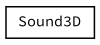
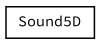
(50, 22) -> (50, 22)
